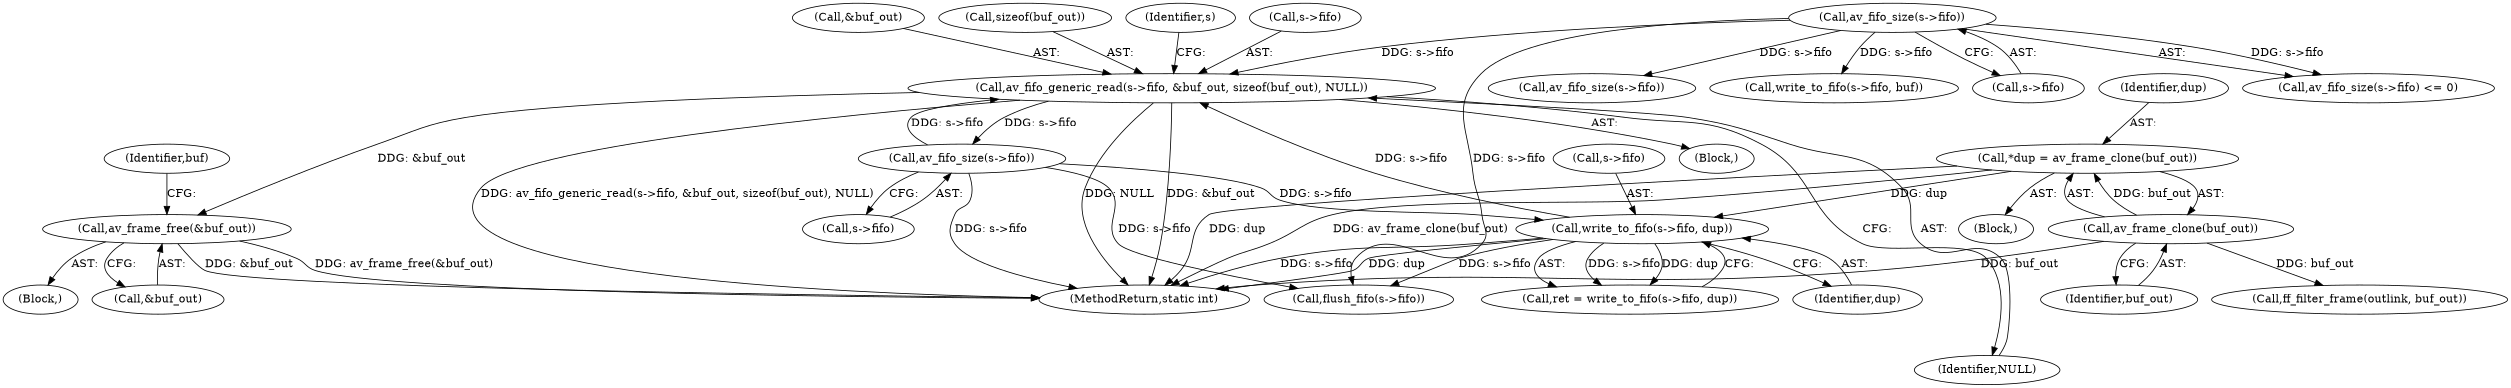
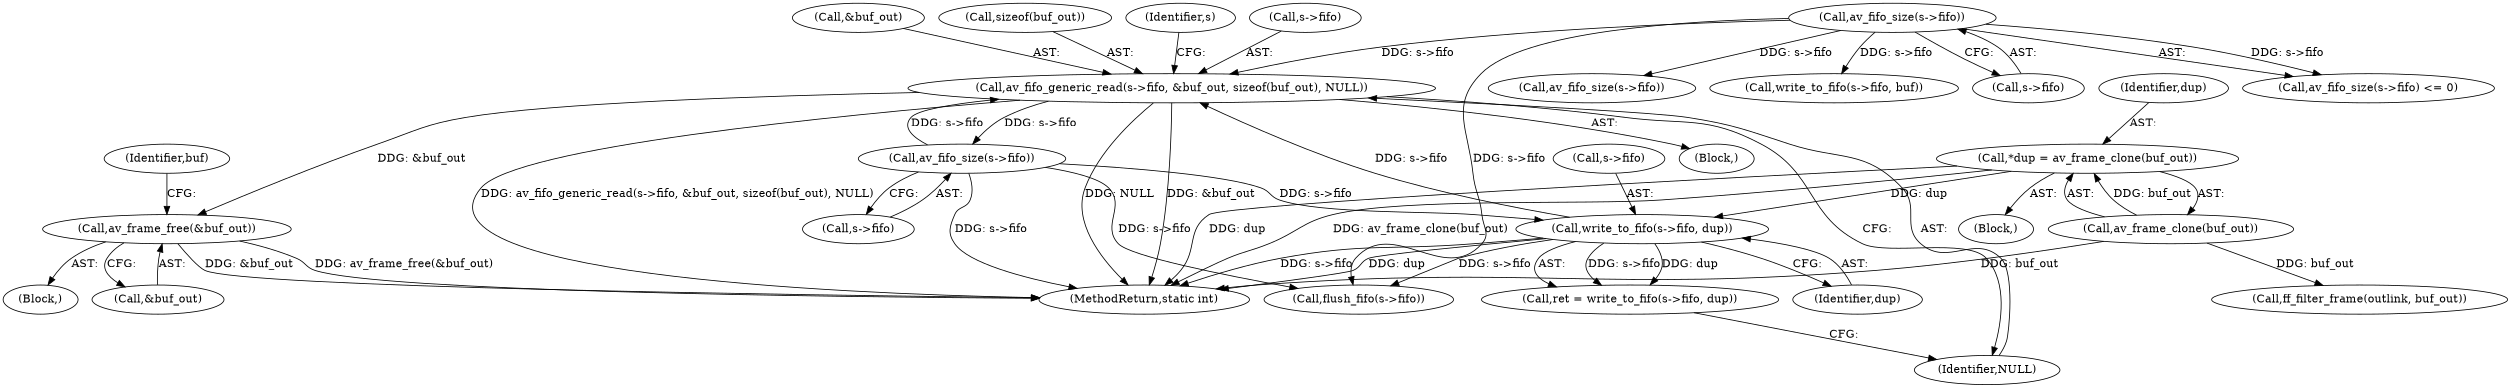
(1723, 267) -> (1811, 335)
(2119, 300) -> none
